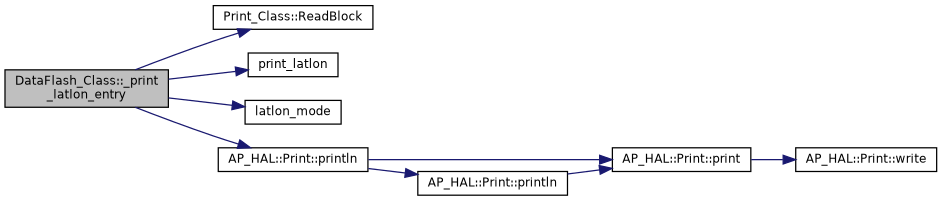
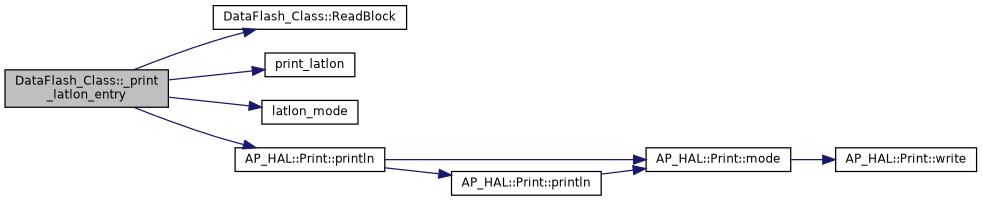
(293, 17) -> (310, 17)
(682, 160) -> (718, 160)
